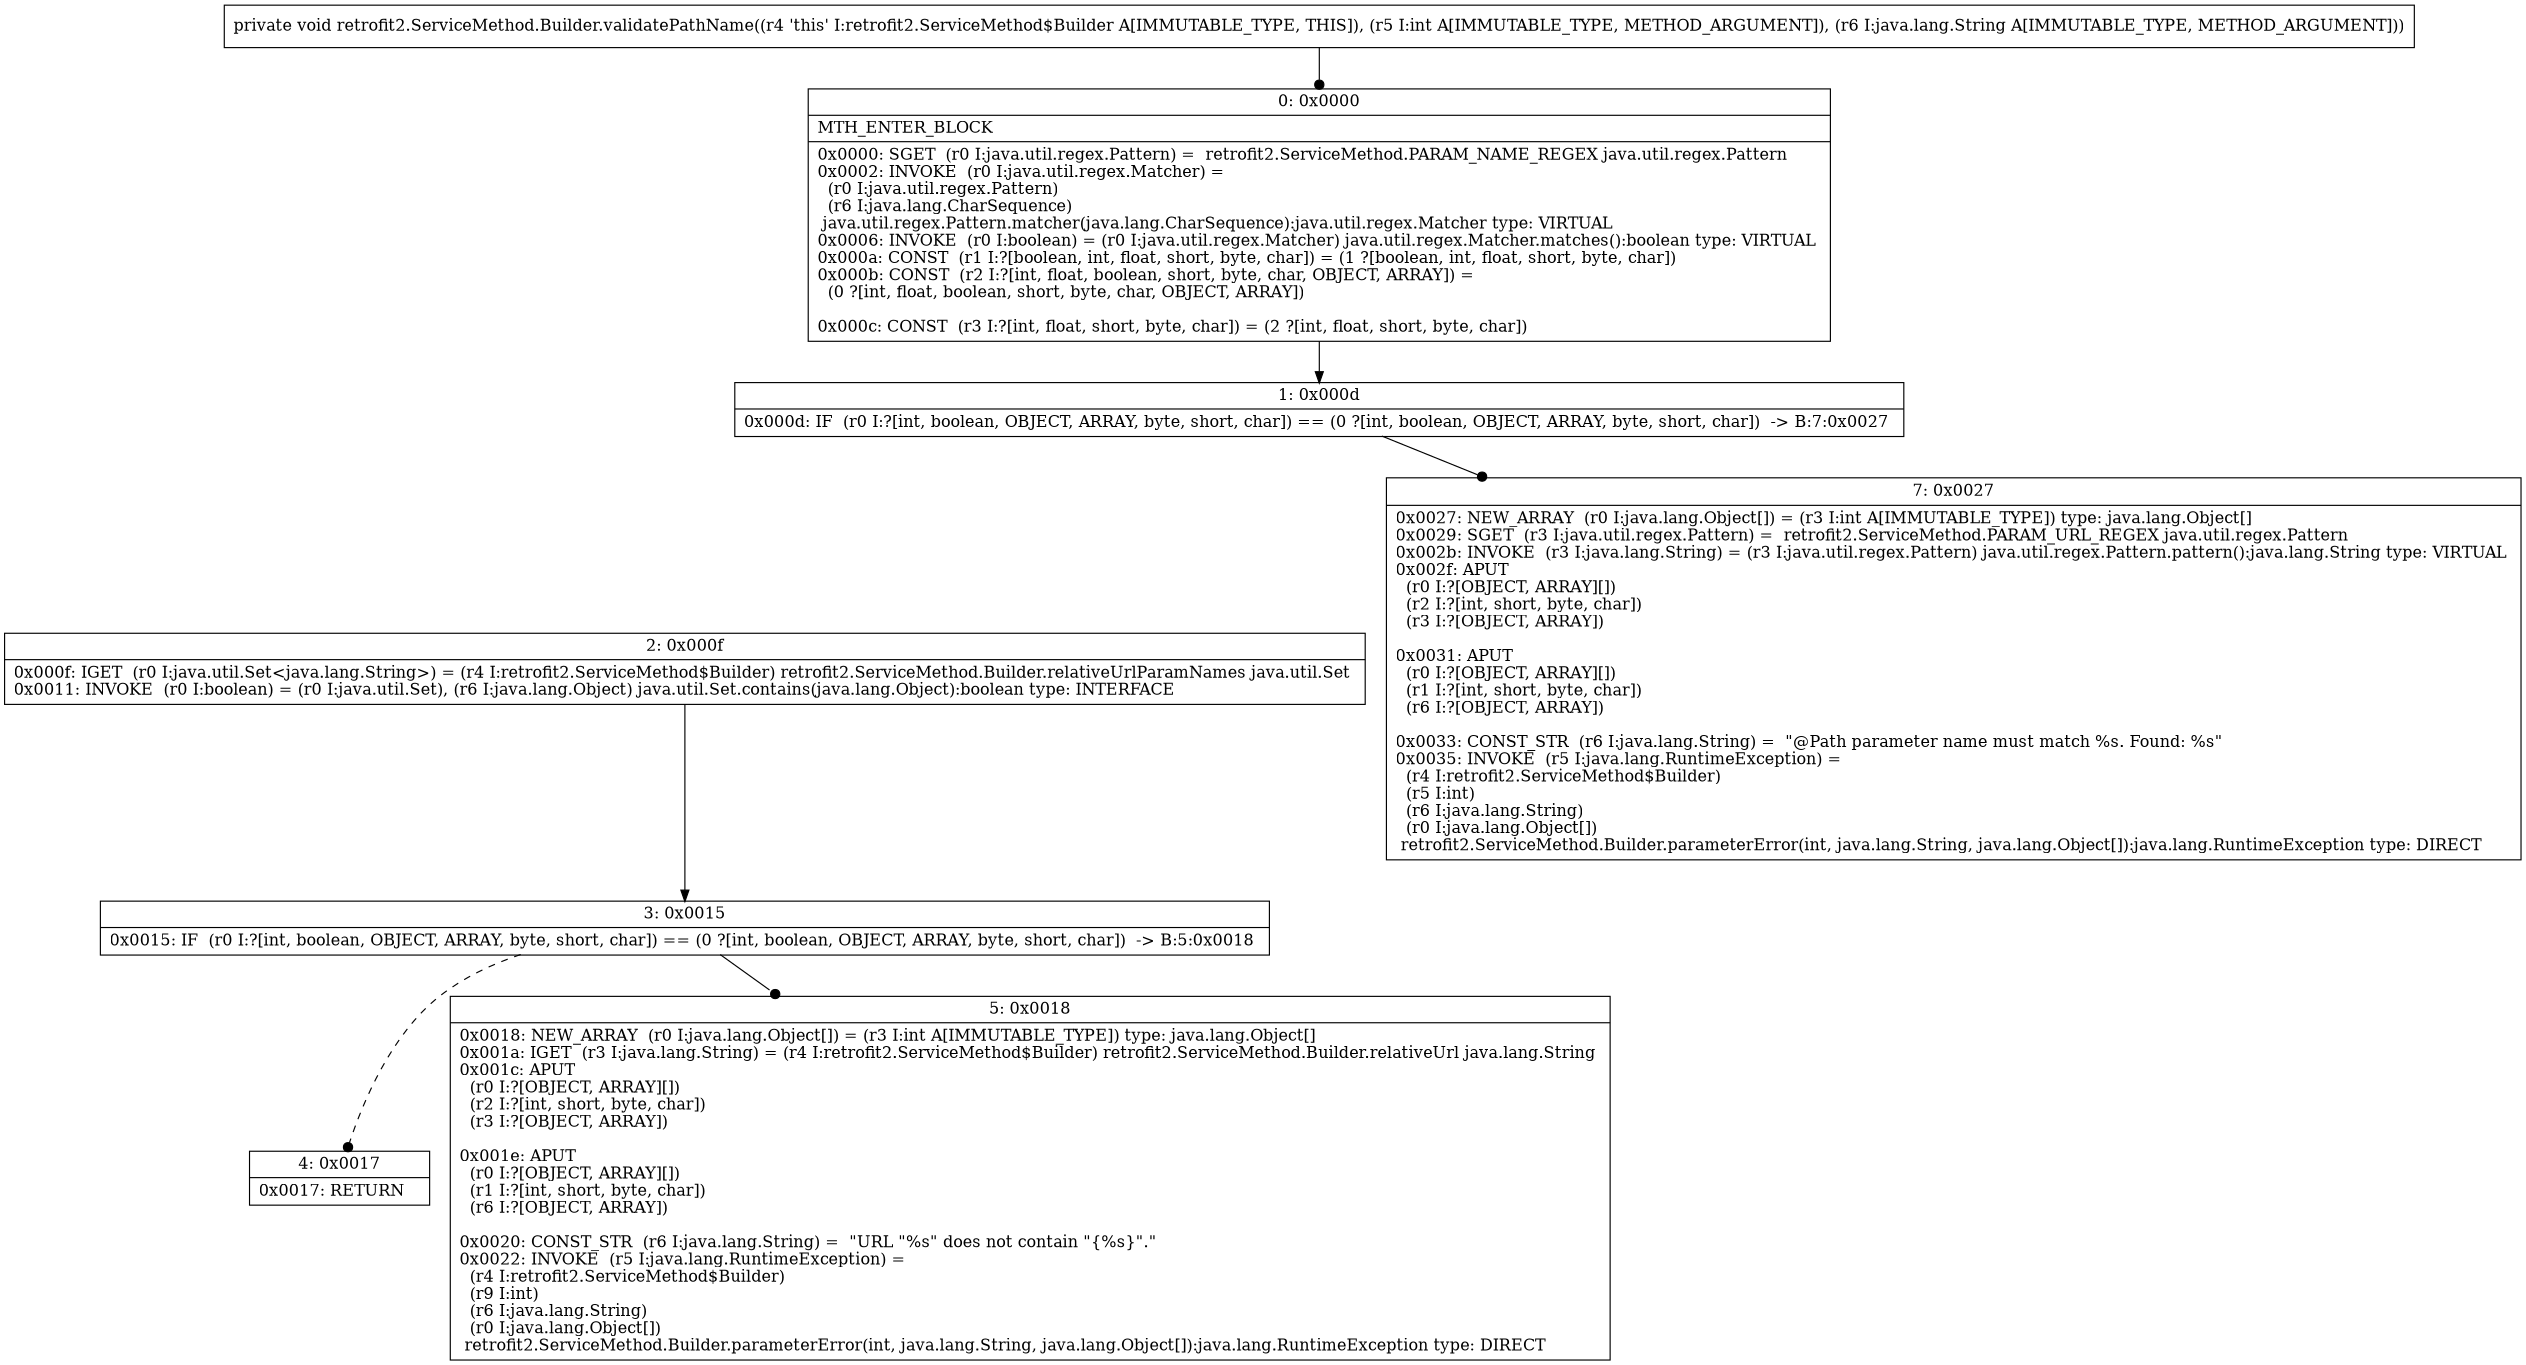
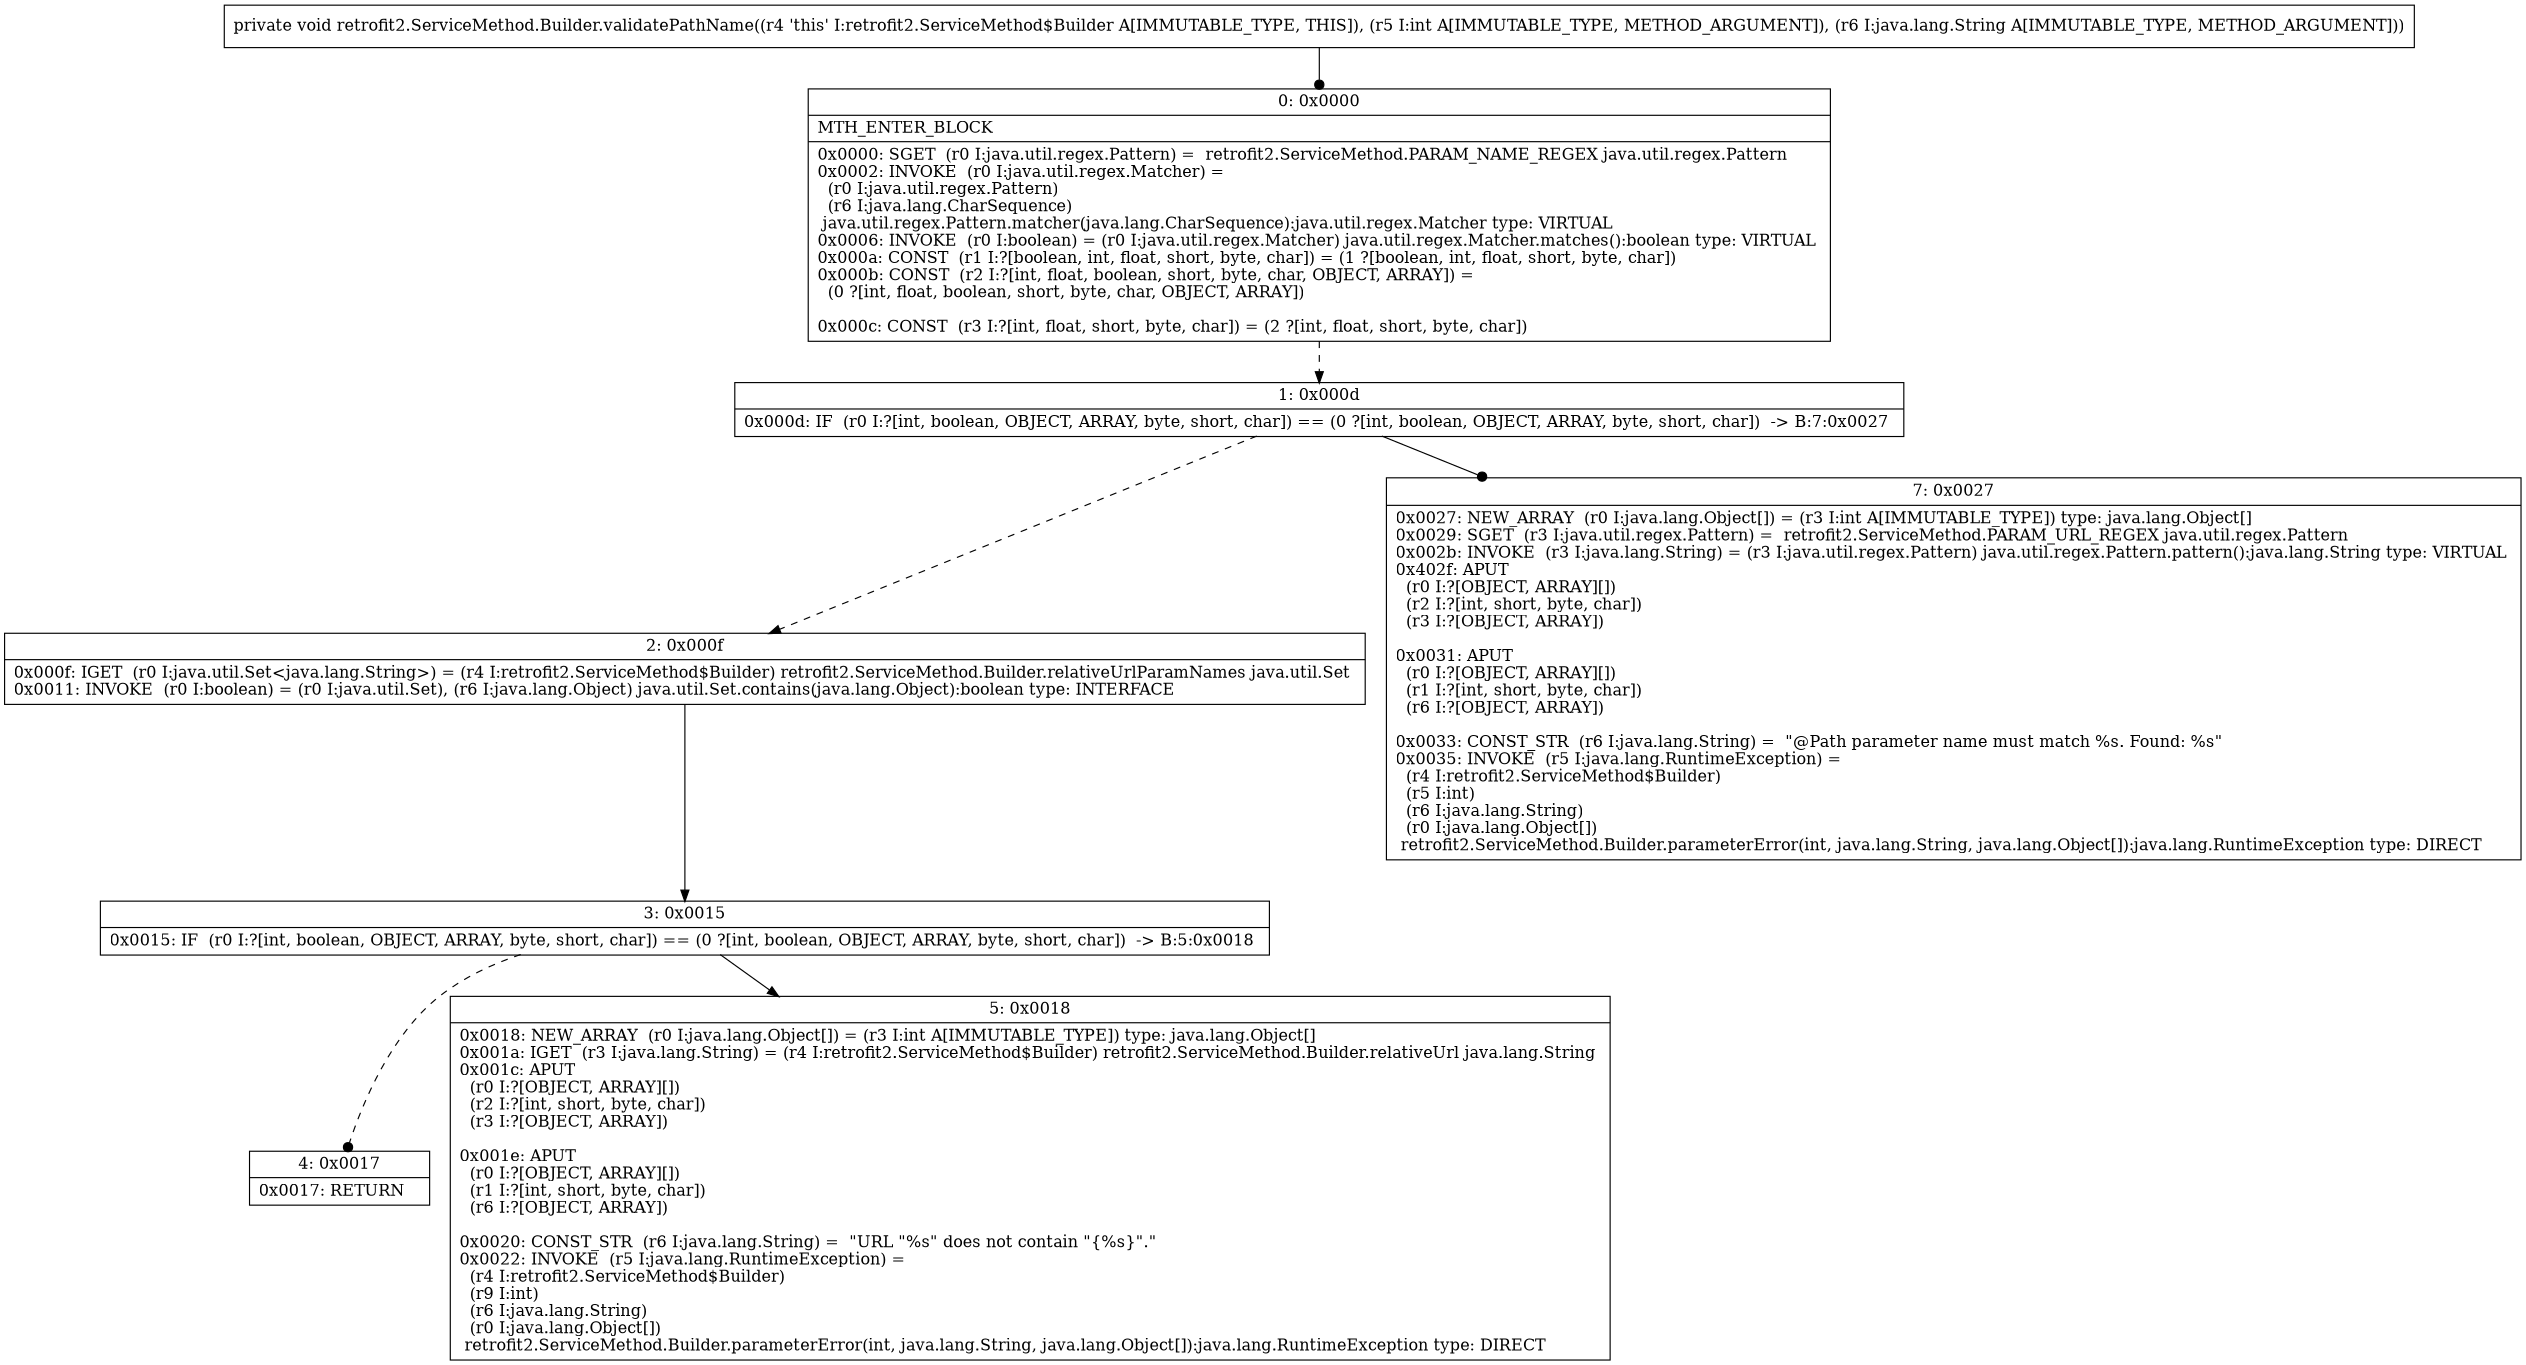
(1319, 356) -> (1319, 356)
none -> (1018, 533)
(1458, 570) -> (1458, 570)
(745, 972) -> (745, 972)
